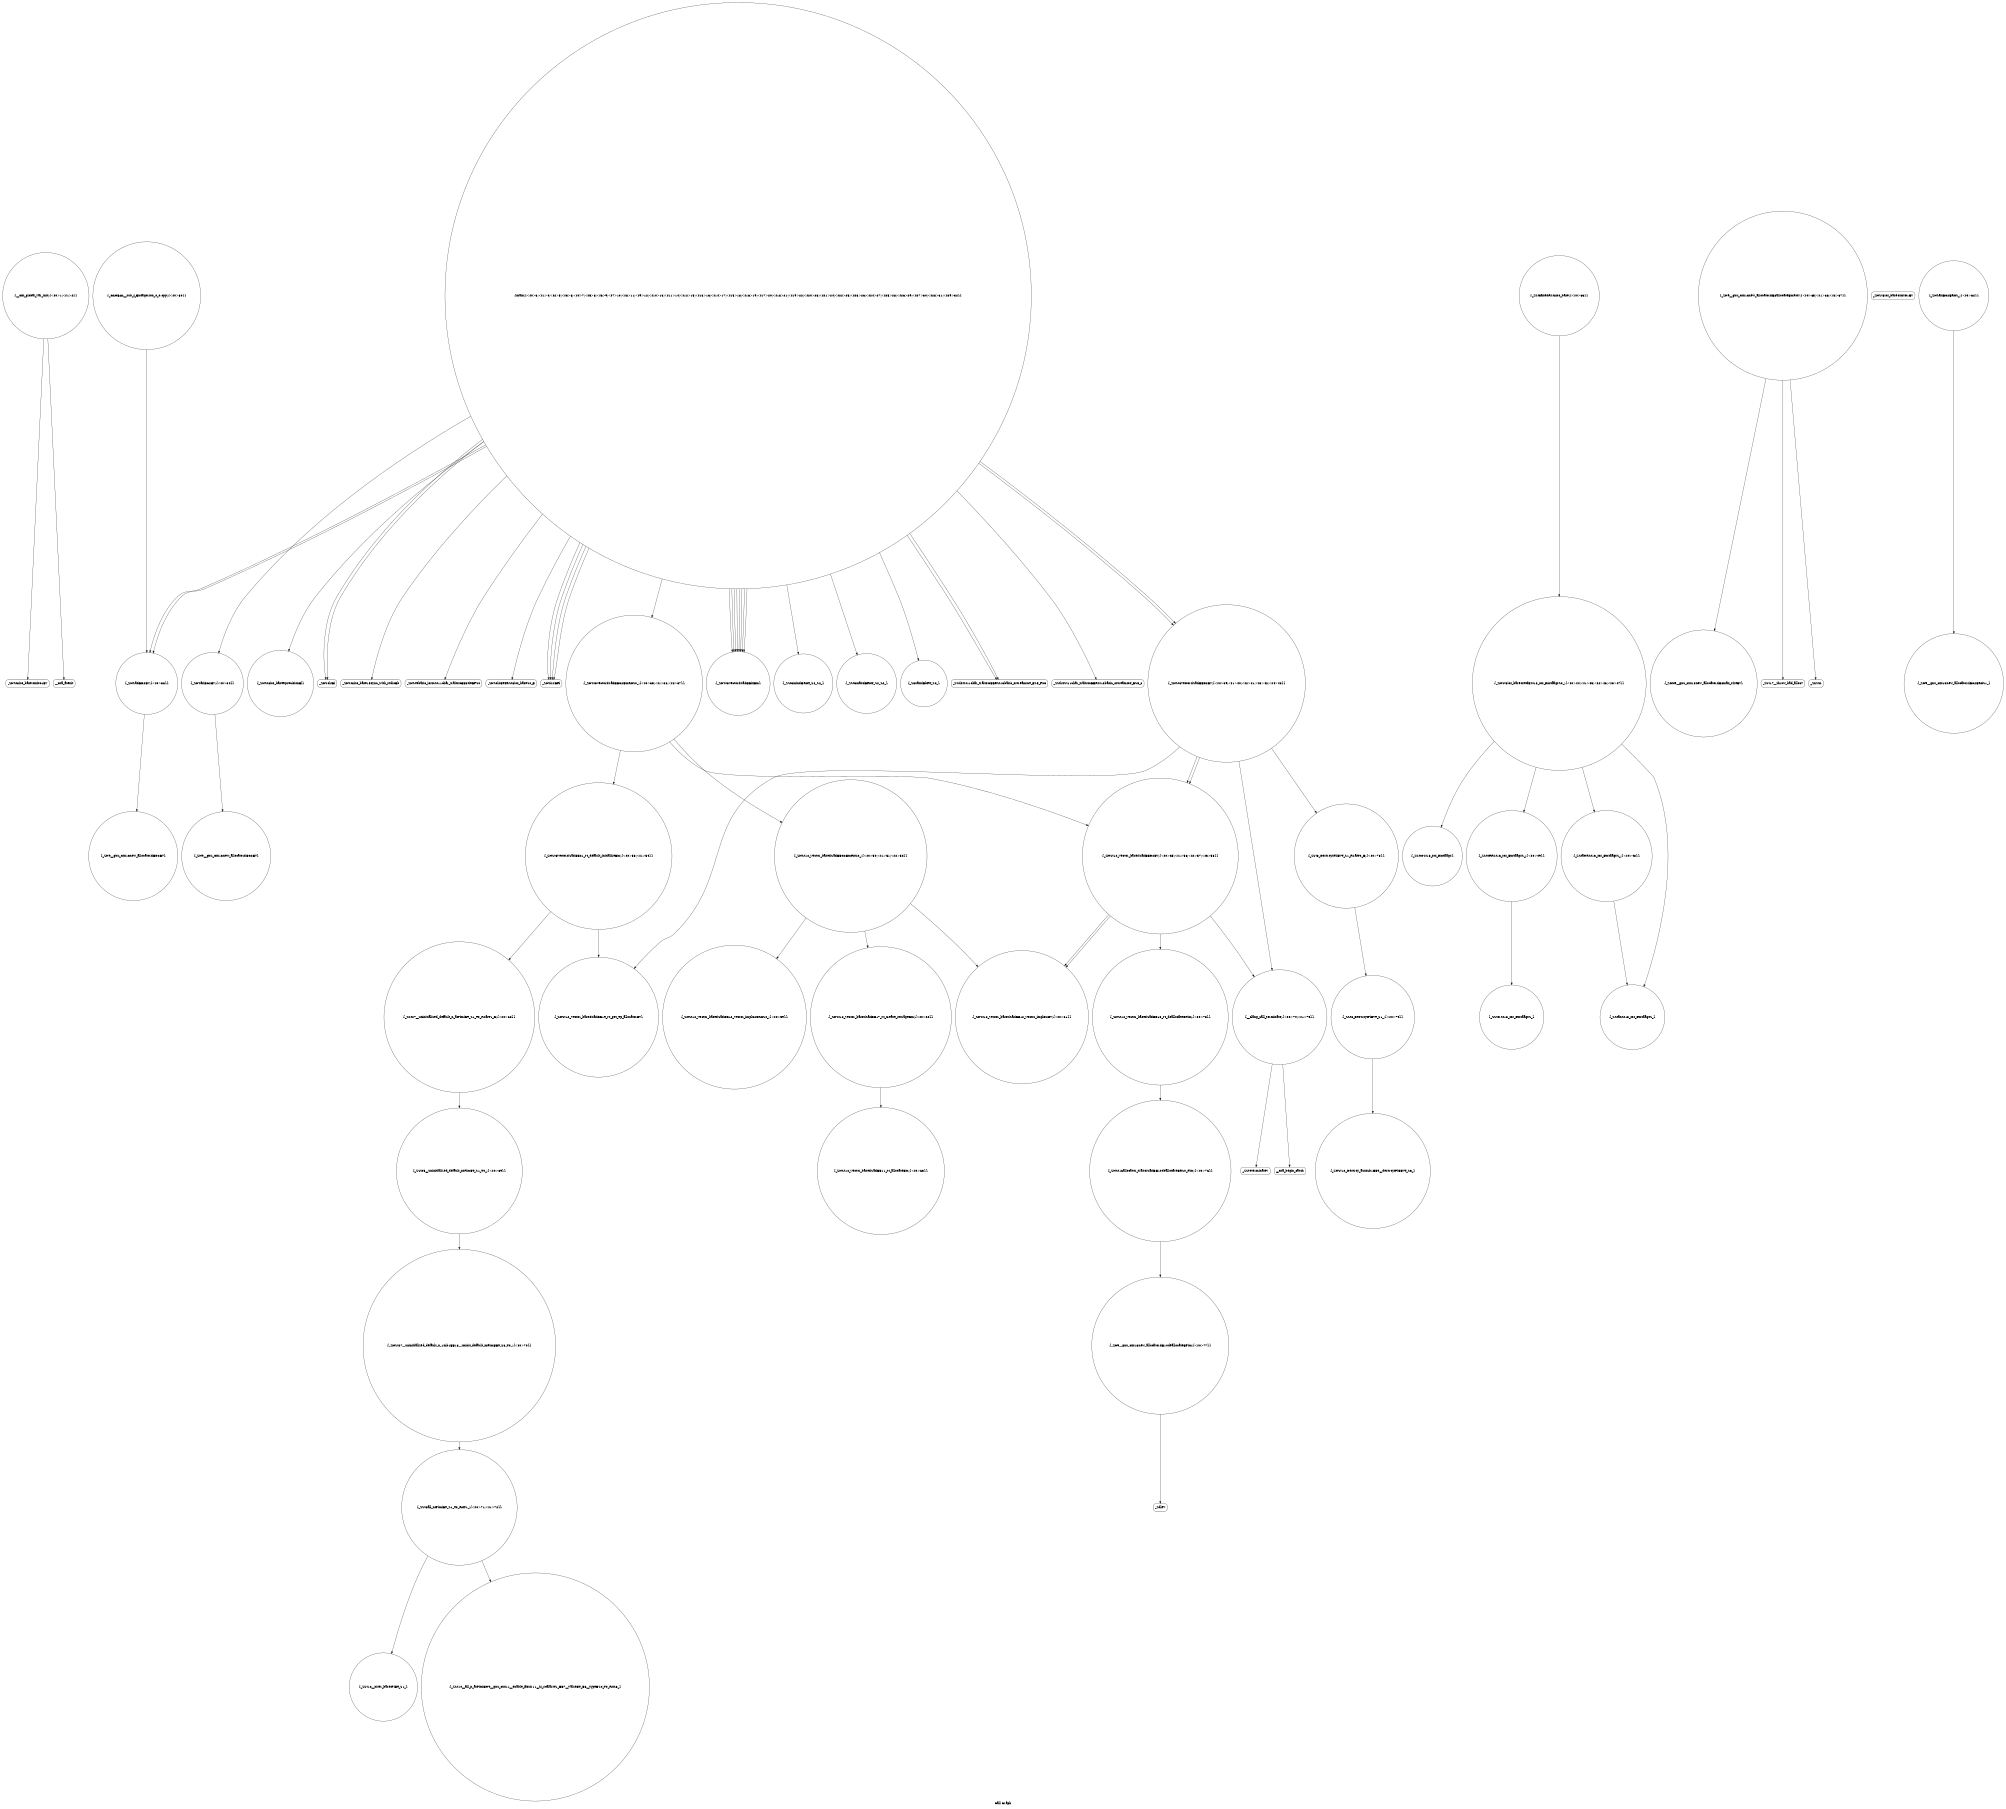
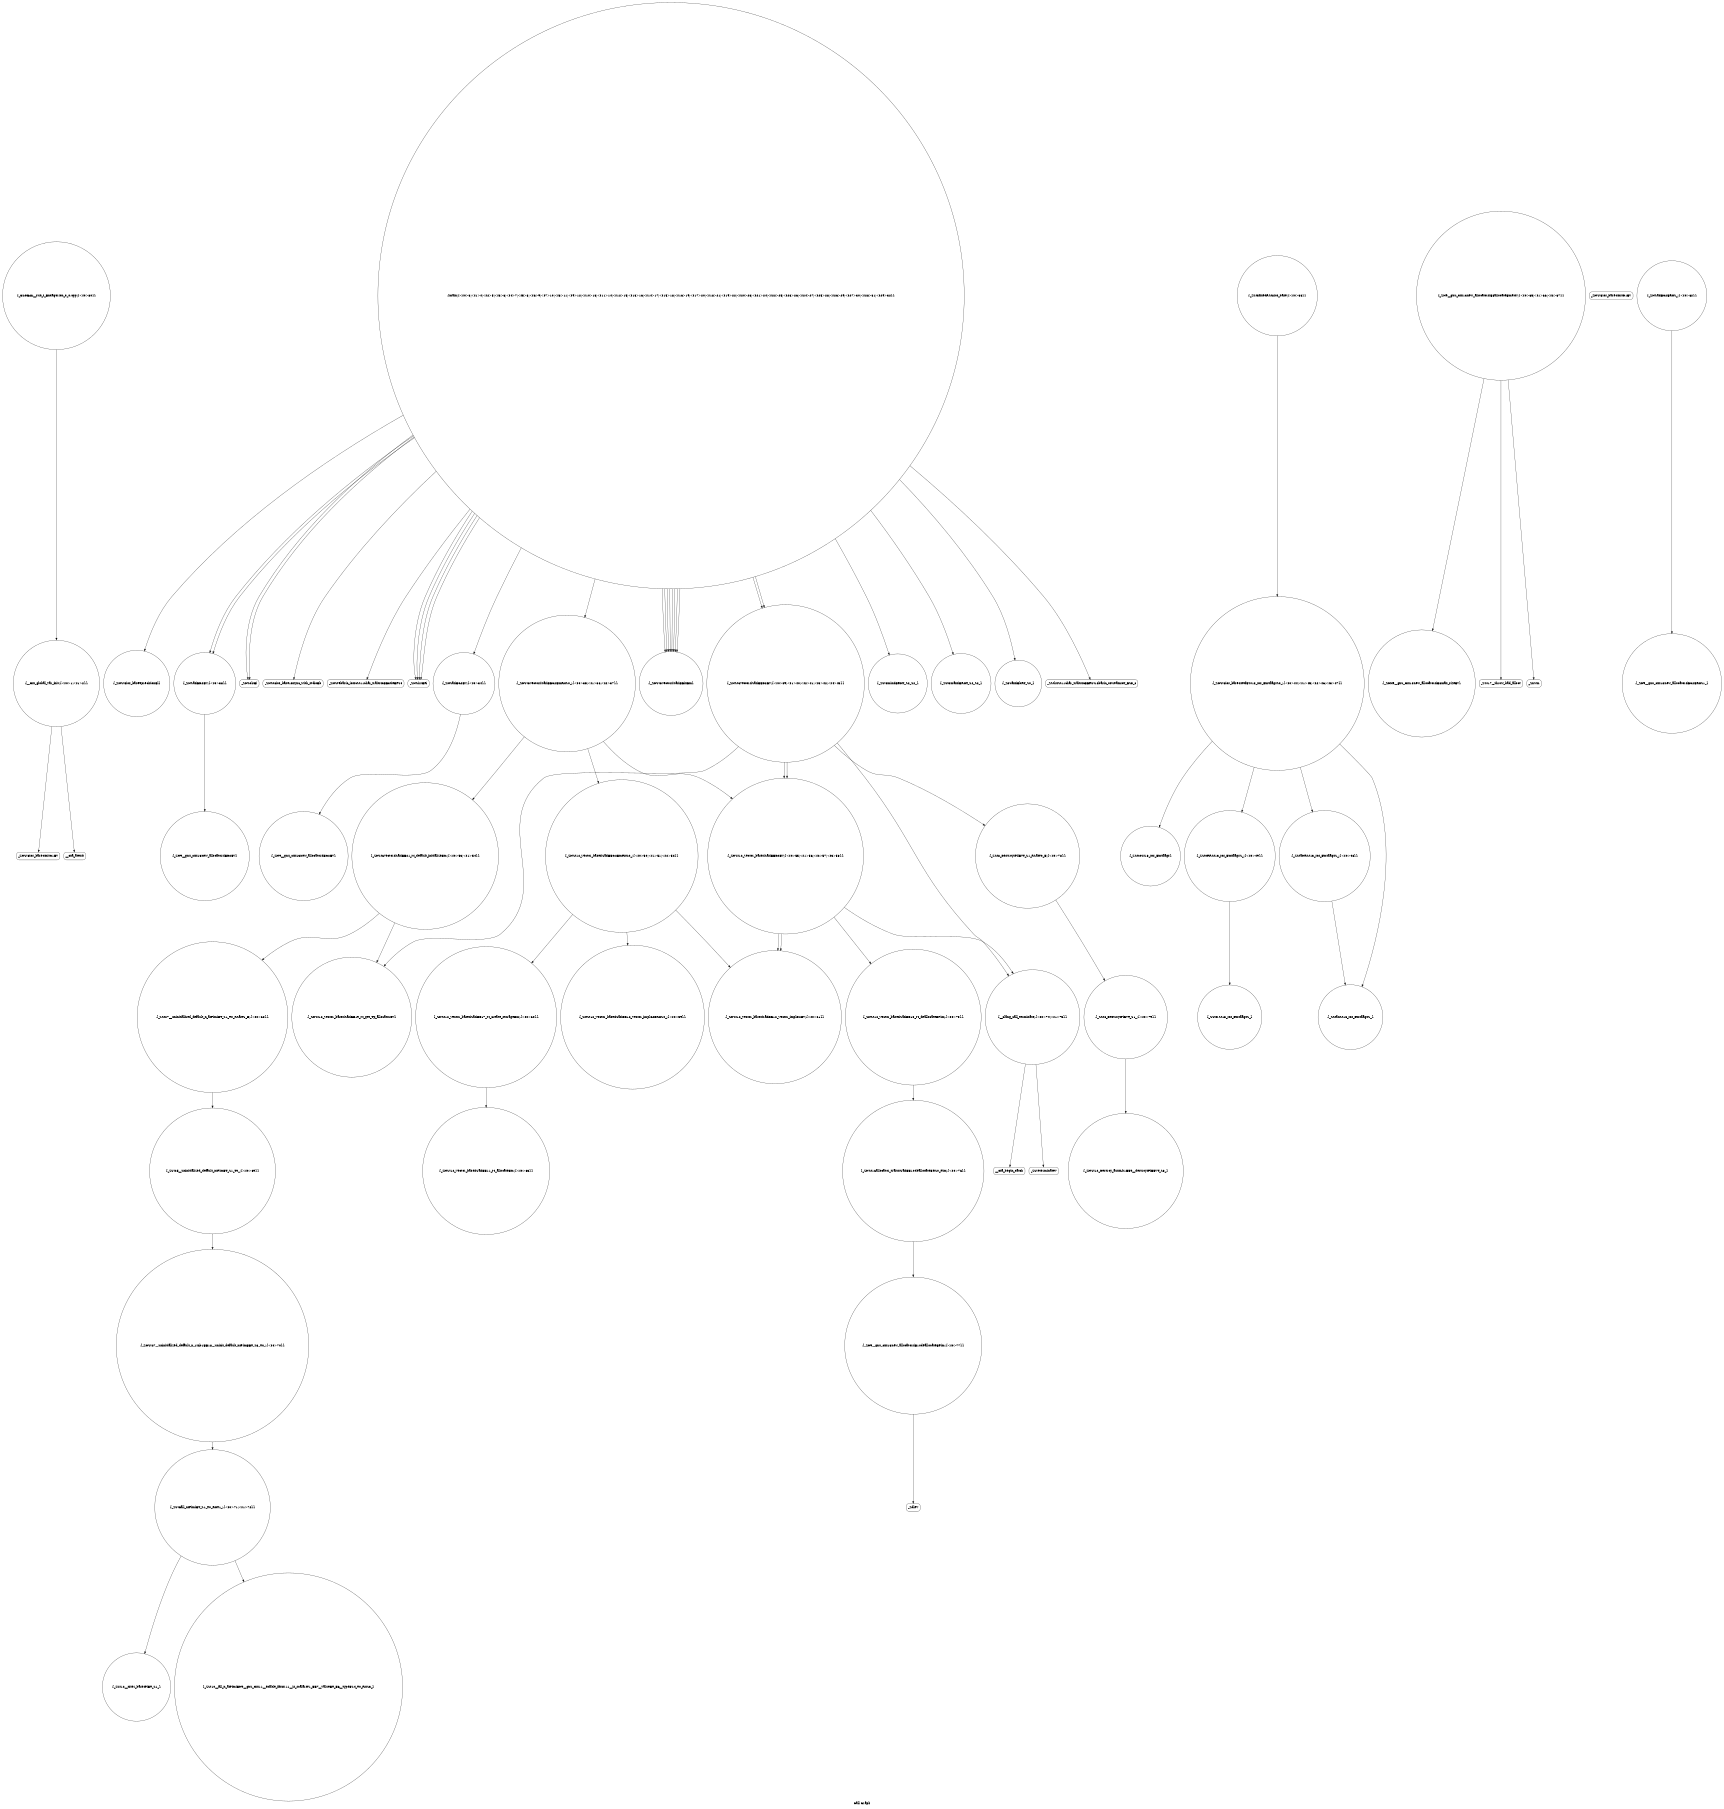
(147, 500) -> (56, 494)
(511, 683) -> none
(999, 683) -> none
